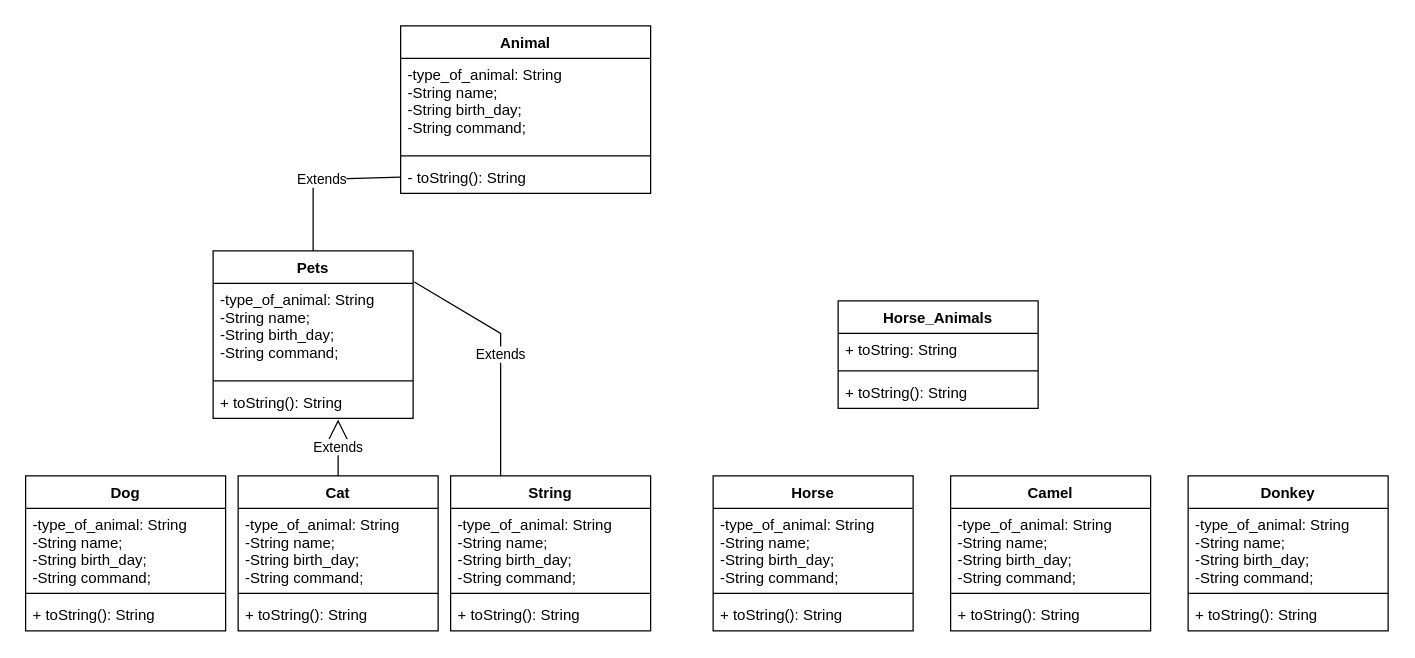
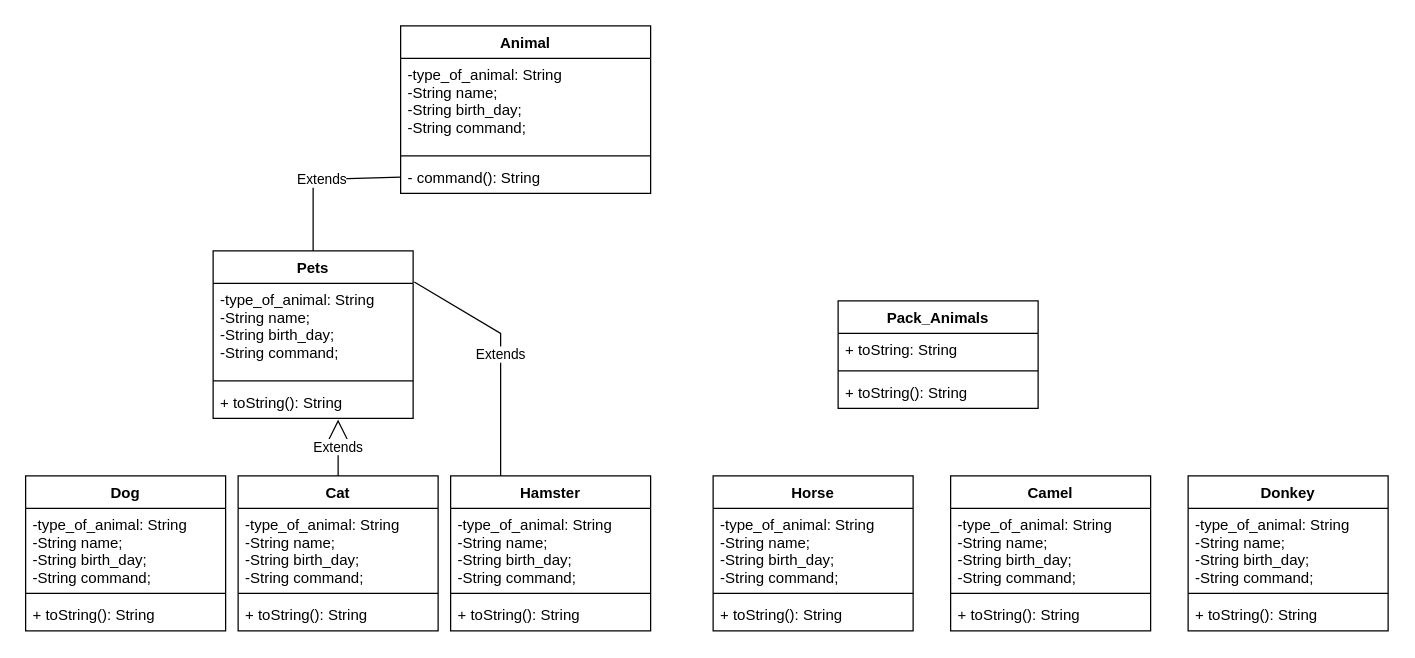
(482, 178) -> (480, 178)
(938, 318) -> (938, 318)
(550, 493) -> (550, 493)
